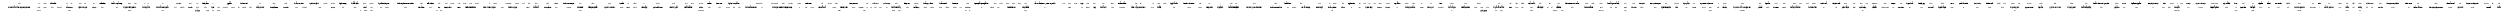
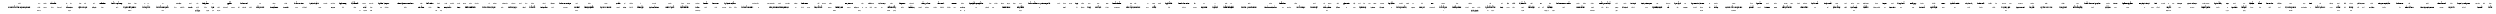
(355, 4) -> (355, 4)
